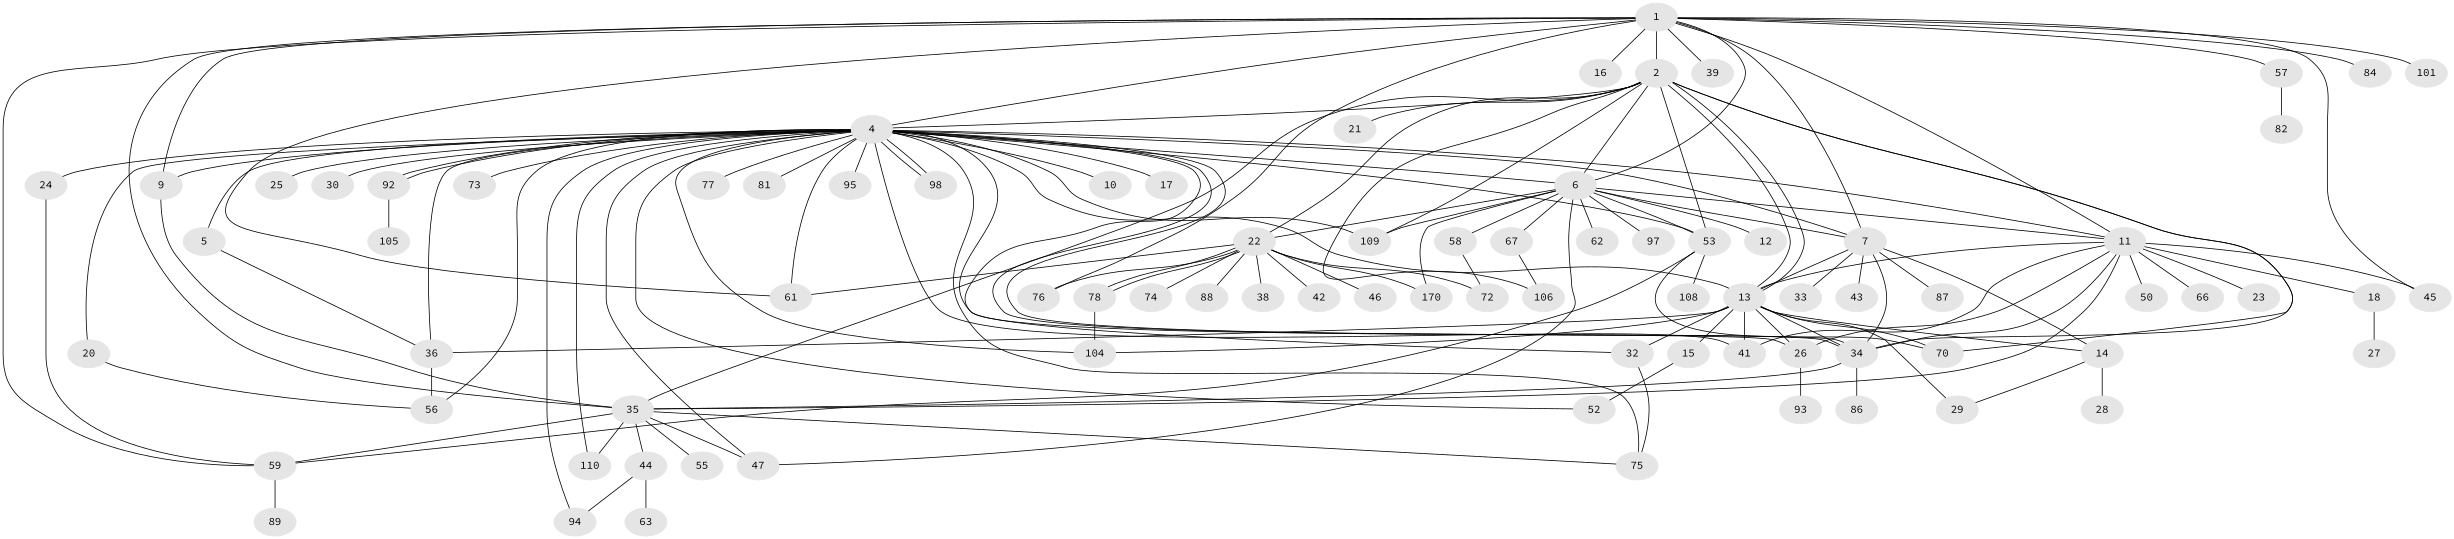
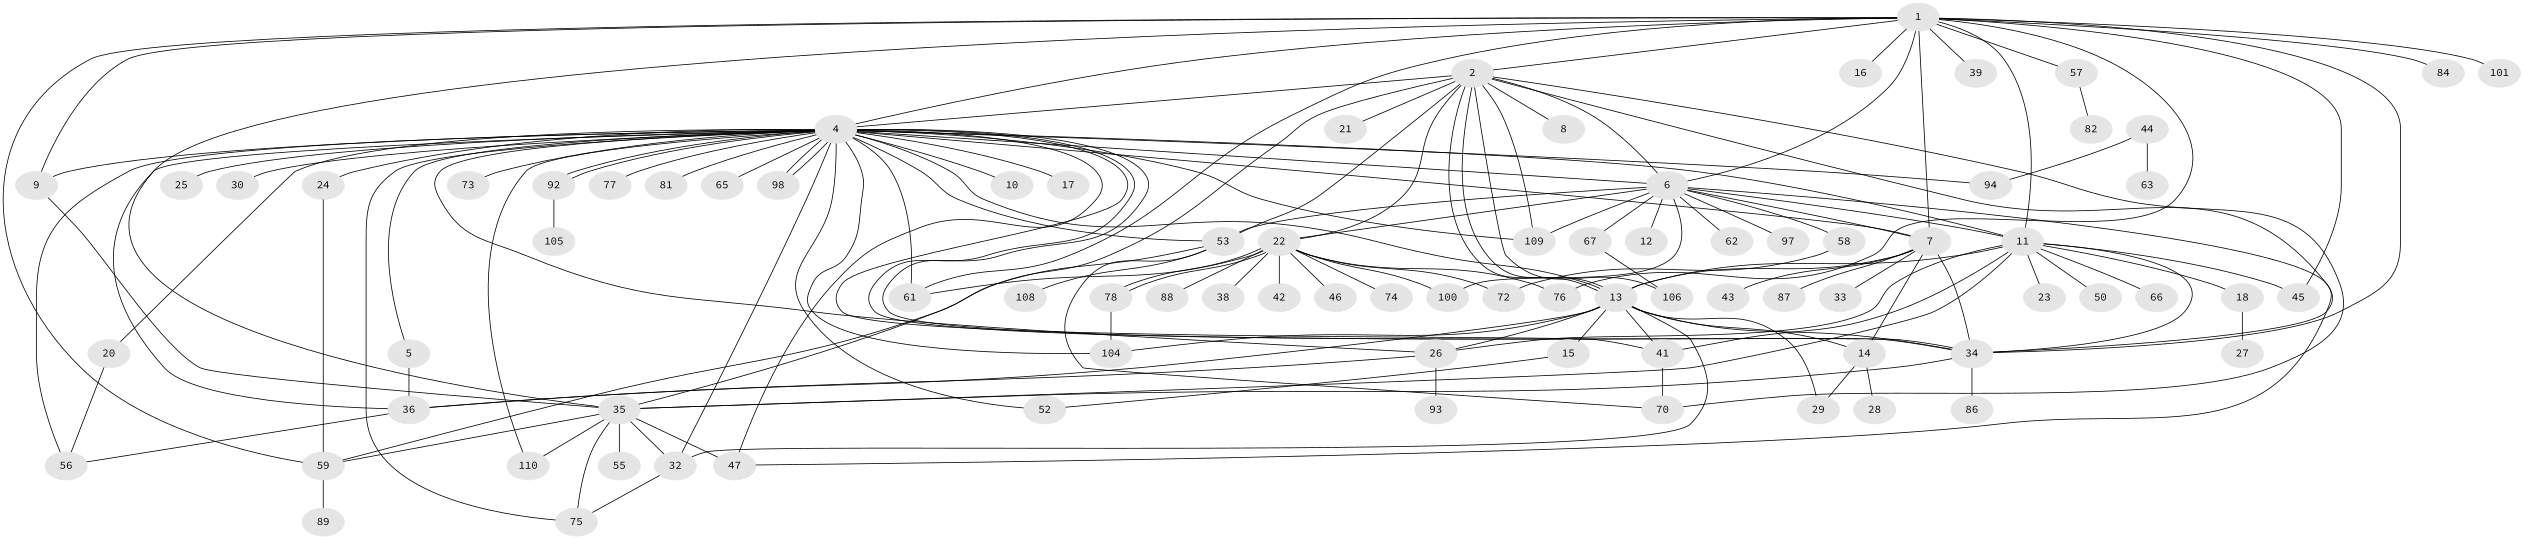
none -> (1564, 129)
none -> (2401, 164)
(850, 185) -> (722, 185)
(1431, 298) -> (1448, 298)
(1843, 326) -> (1663, 380)
none -> (922, 382)
(639, 438) -> (647, 438)
